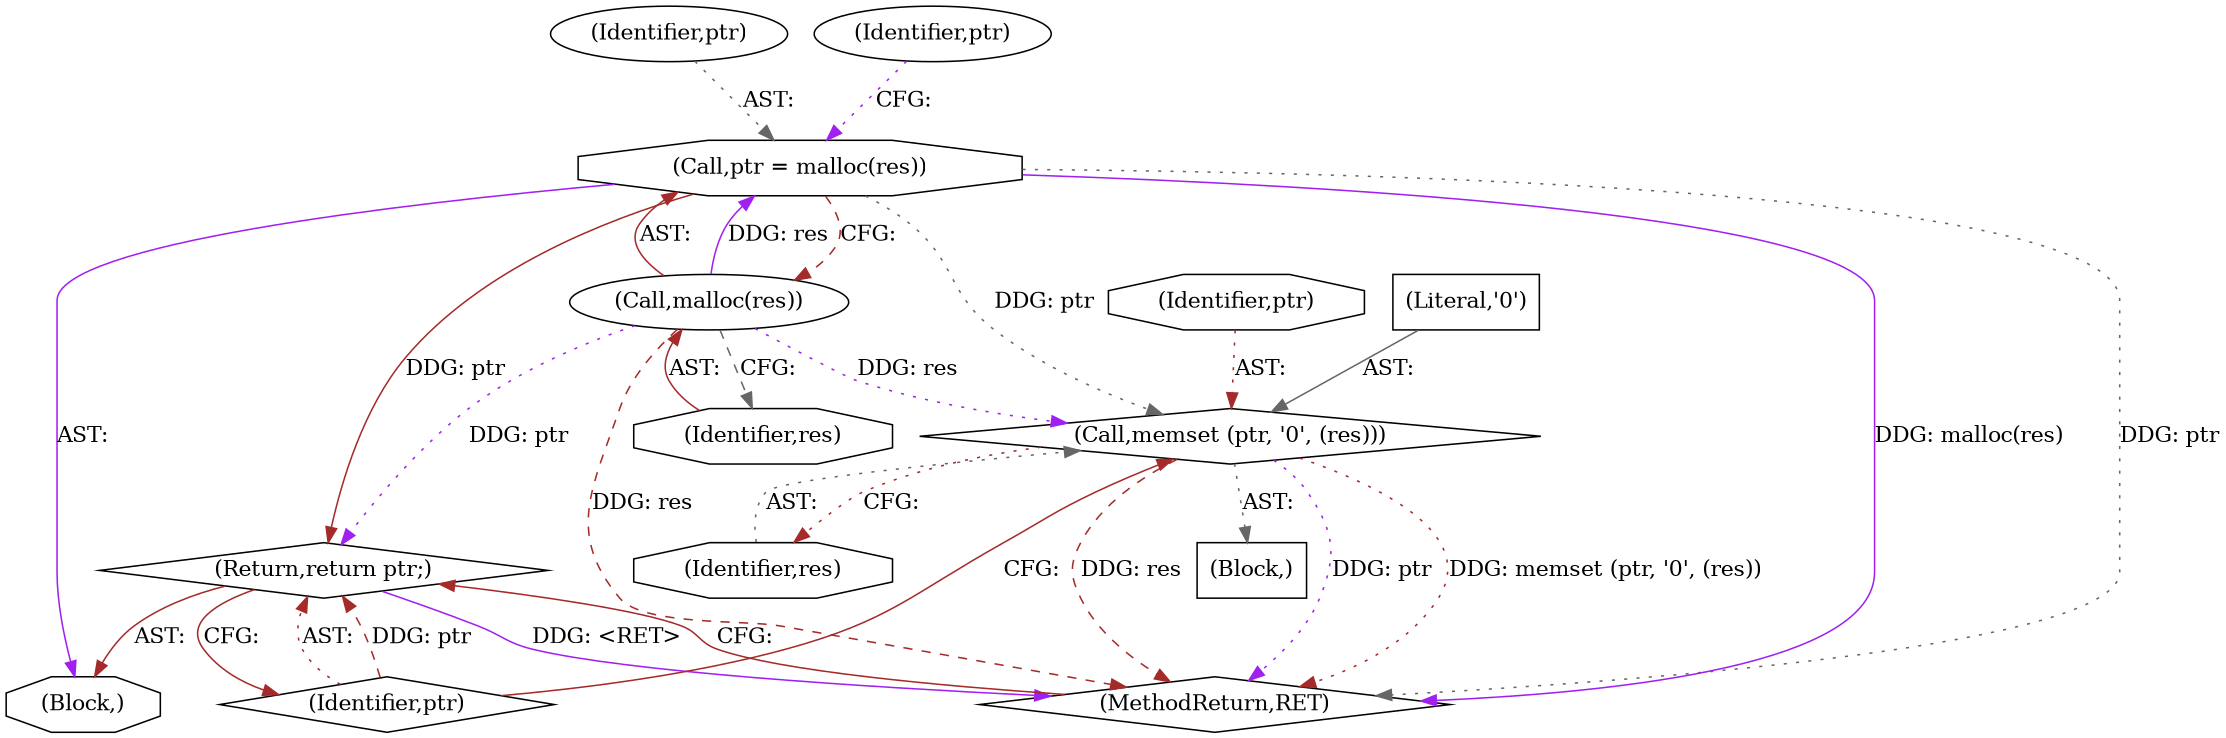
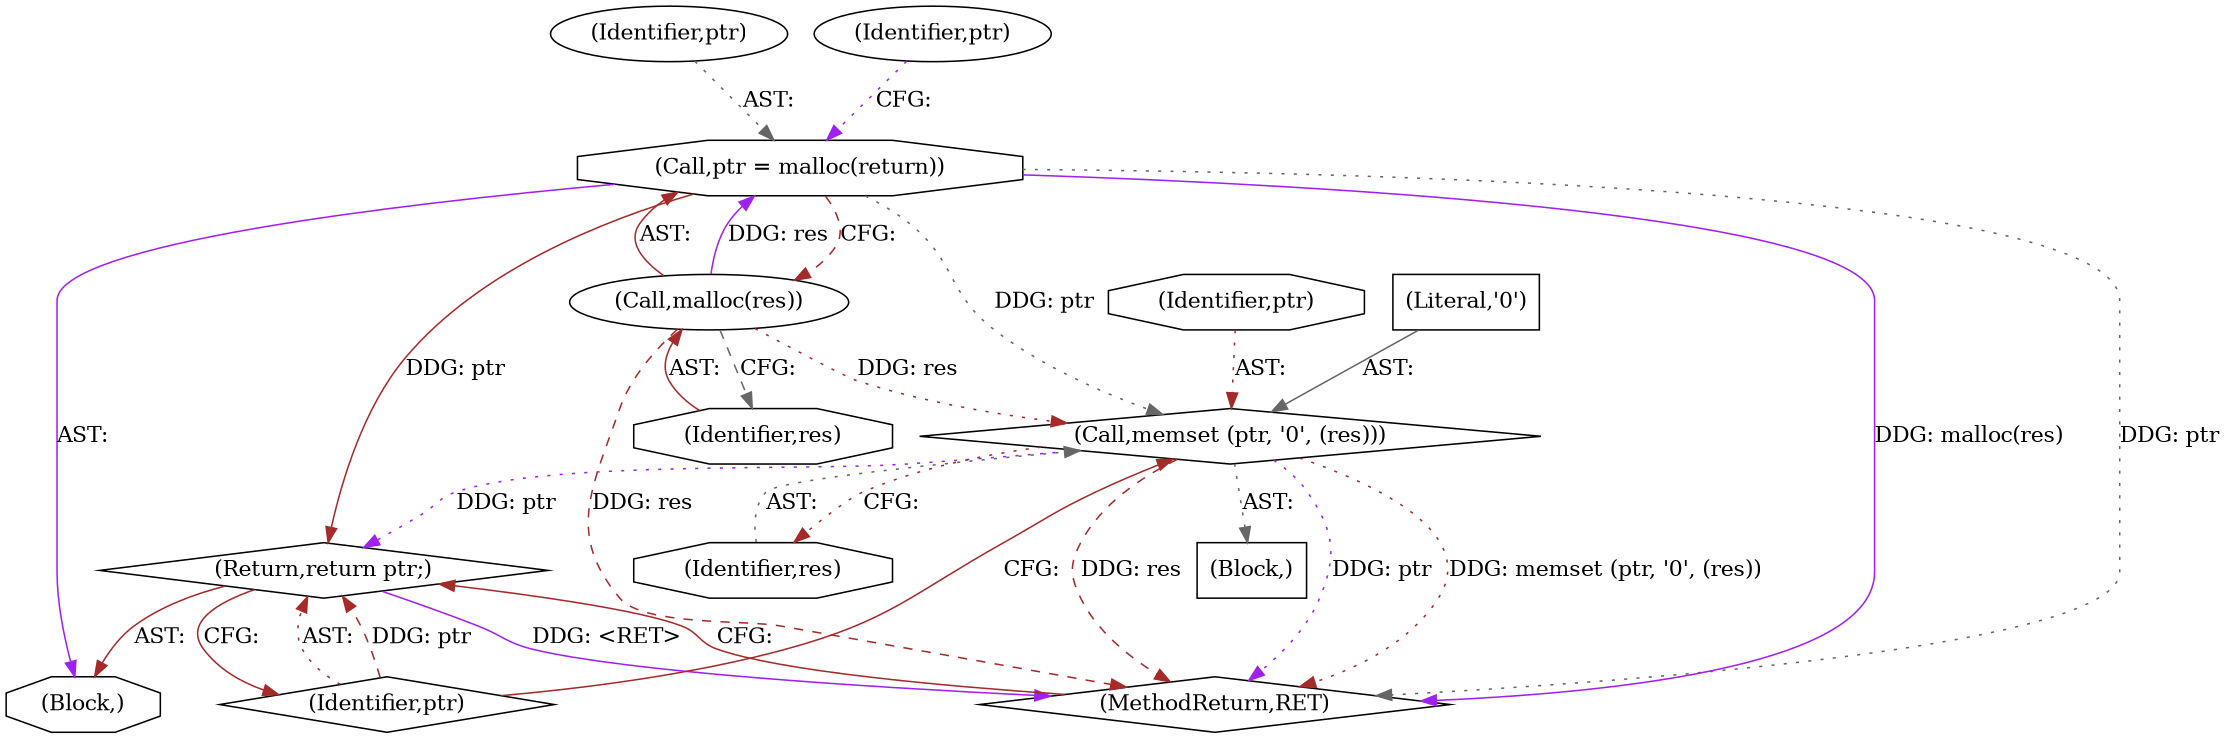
(800, 168) -> (800, 168)
(898, 392) -> (898, 392)
(475, 404) -> (721, 468)
